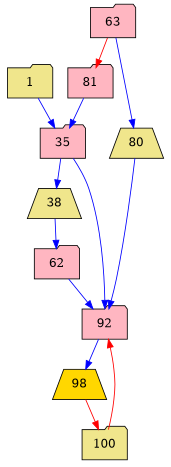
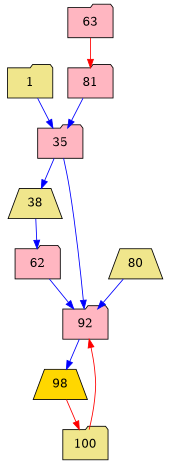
(124, 79) -> none
